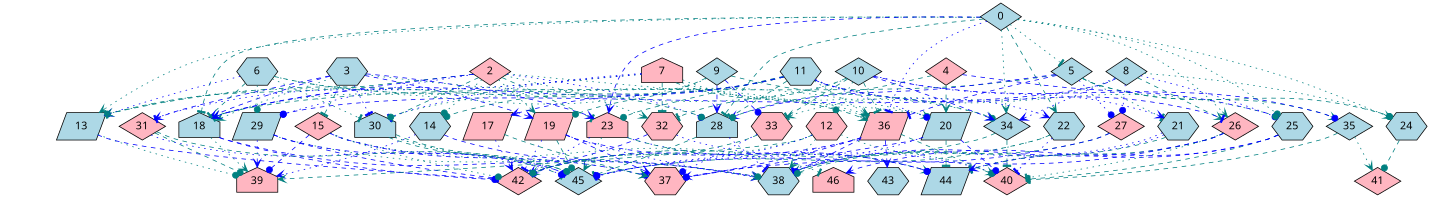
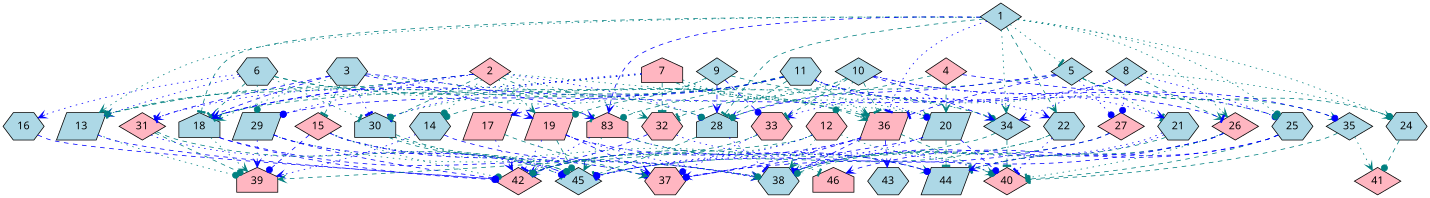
(1001, 17) -> (1001, 17)
(570, 91) -> (570, 91)
(955, 99) -> (955, 99)
none -> (24, 126)
(607, 126) -> (607, 126)
